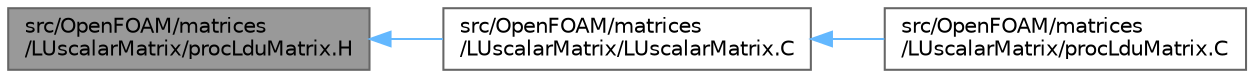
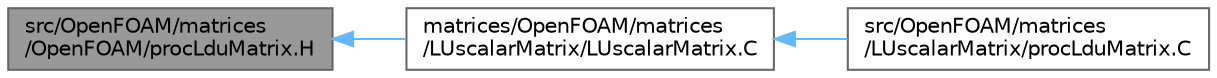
(189, 39) -> (170, 39)
(627, 39) -> (590, 39)
